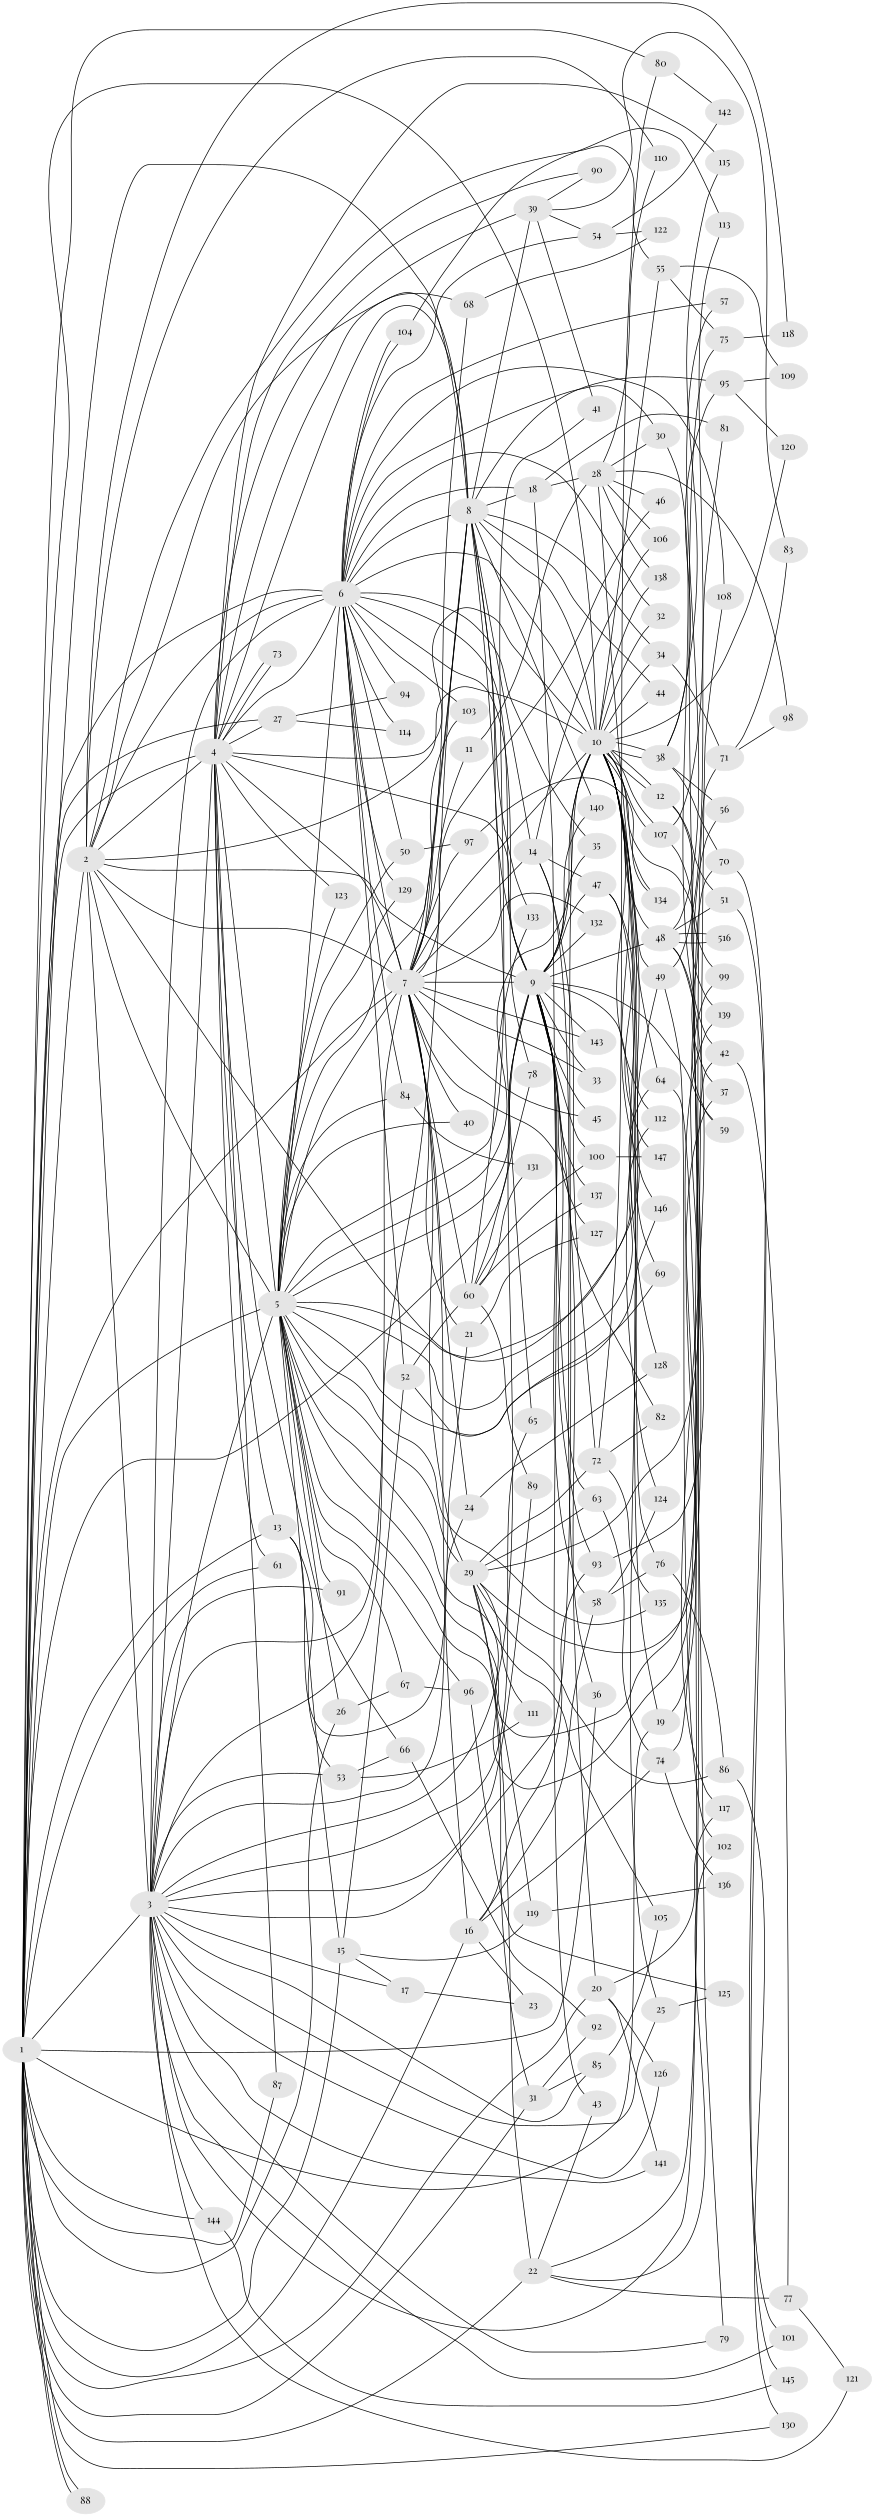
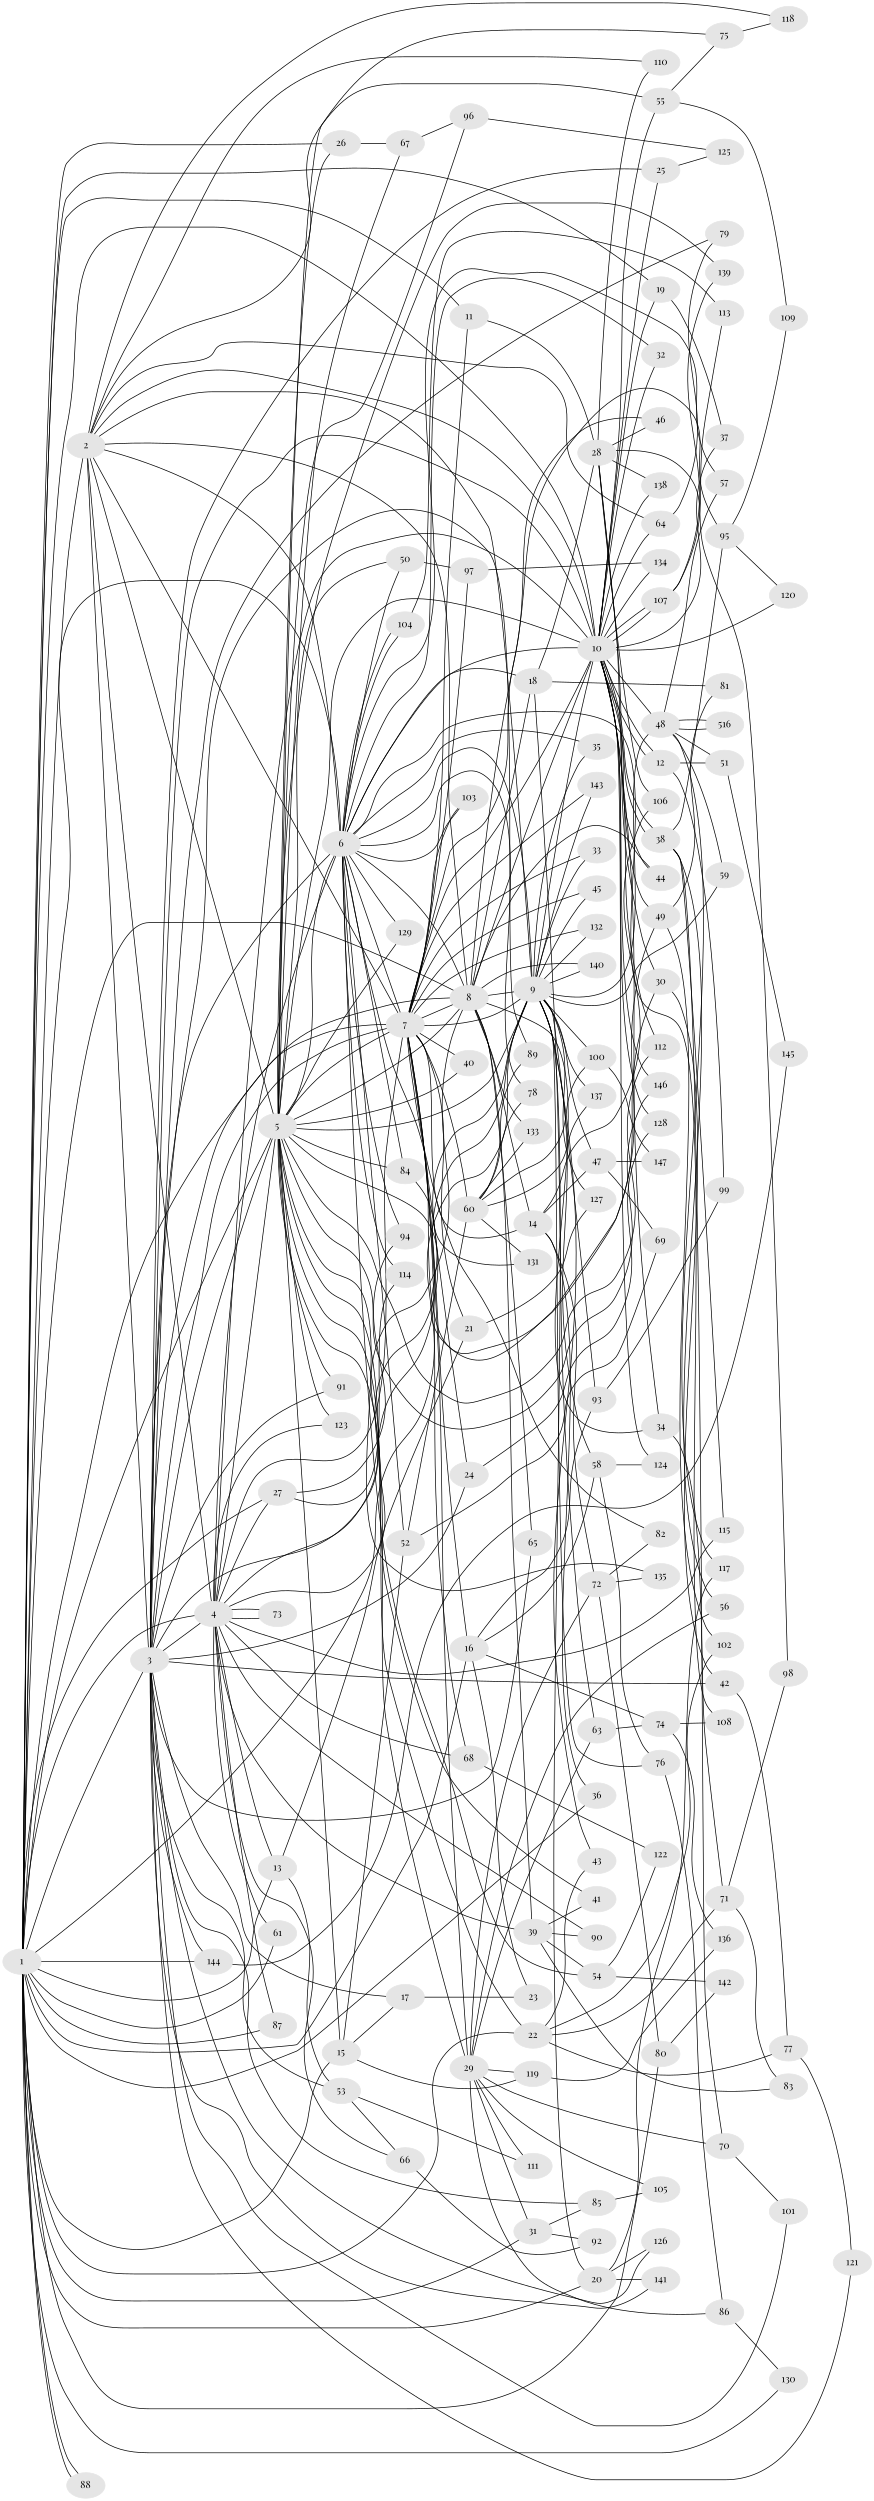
none -> (38, 868)
